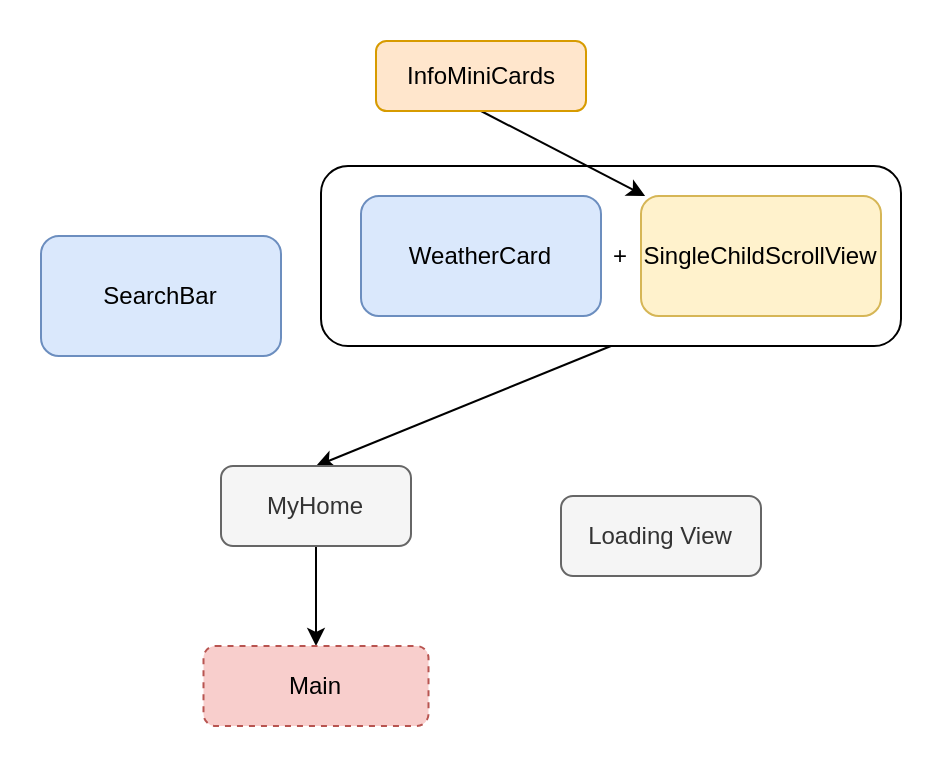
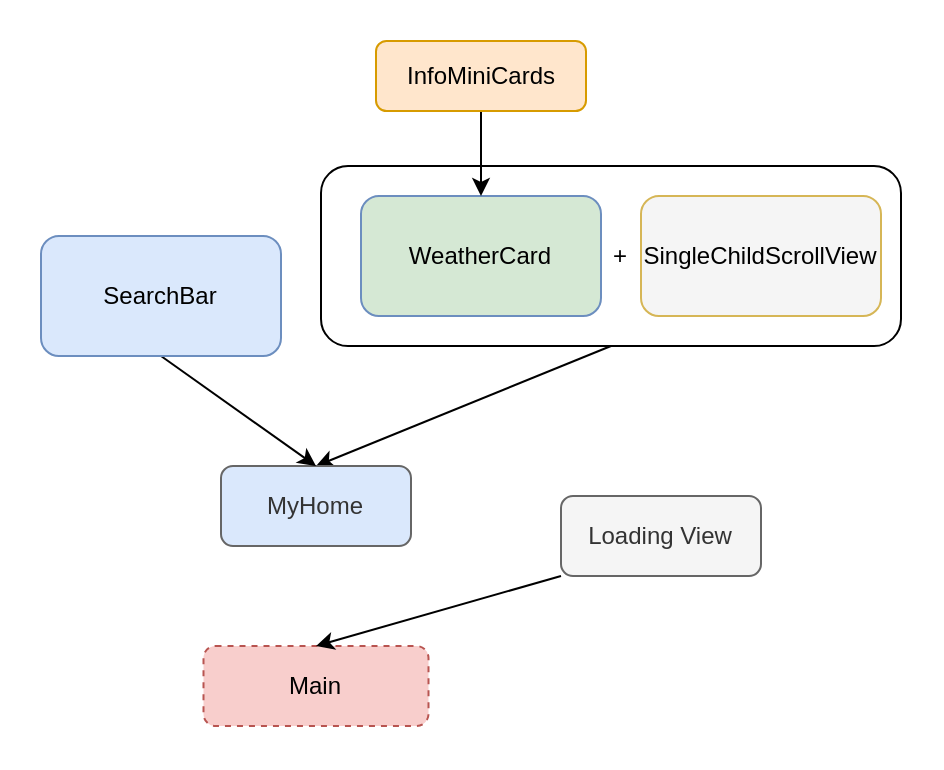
(557, 151) -> (481, 147)
(481, 256) -> (481, 256)
(761, 256) -> (761, 256)
none -> (233, 407)
(316, 506) -> (316, 506)
(316, 589) -> none
none -> (445, 609)
